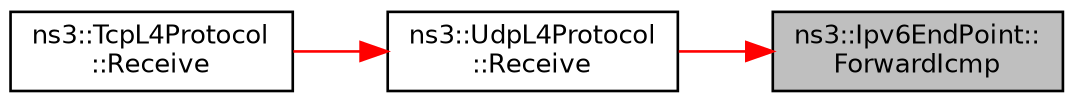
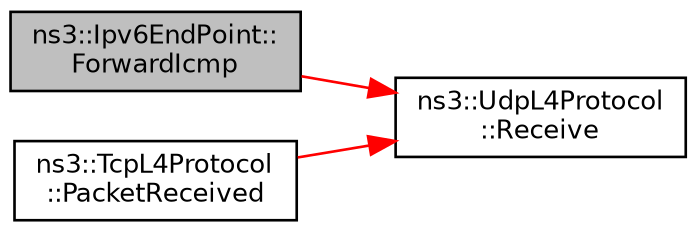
(152, 51) -> (156, 181)
(712, 51) -> (335, 82)
